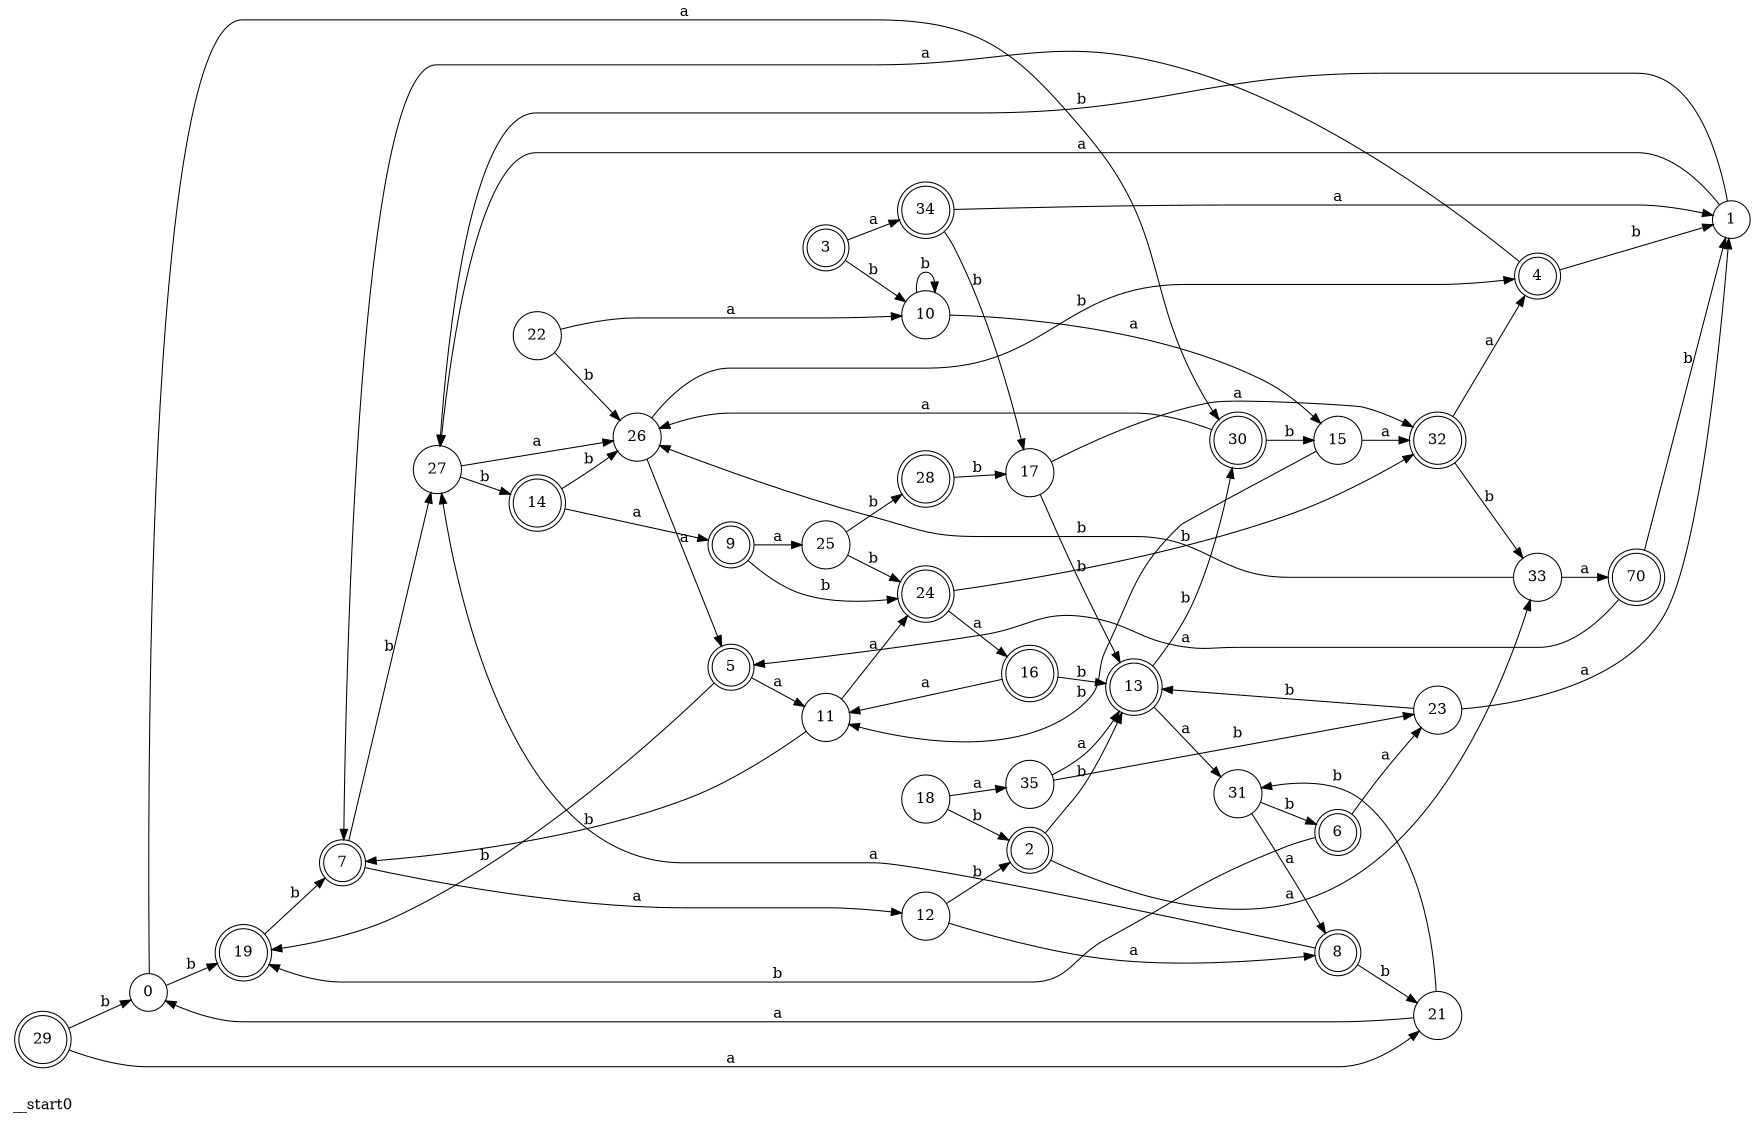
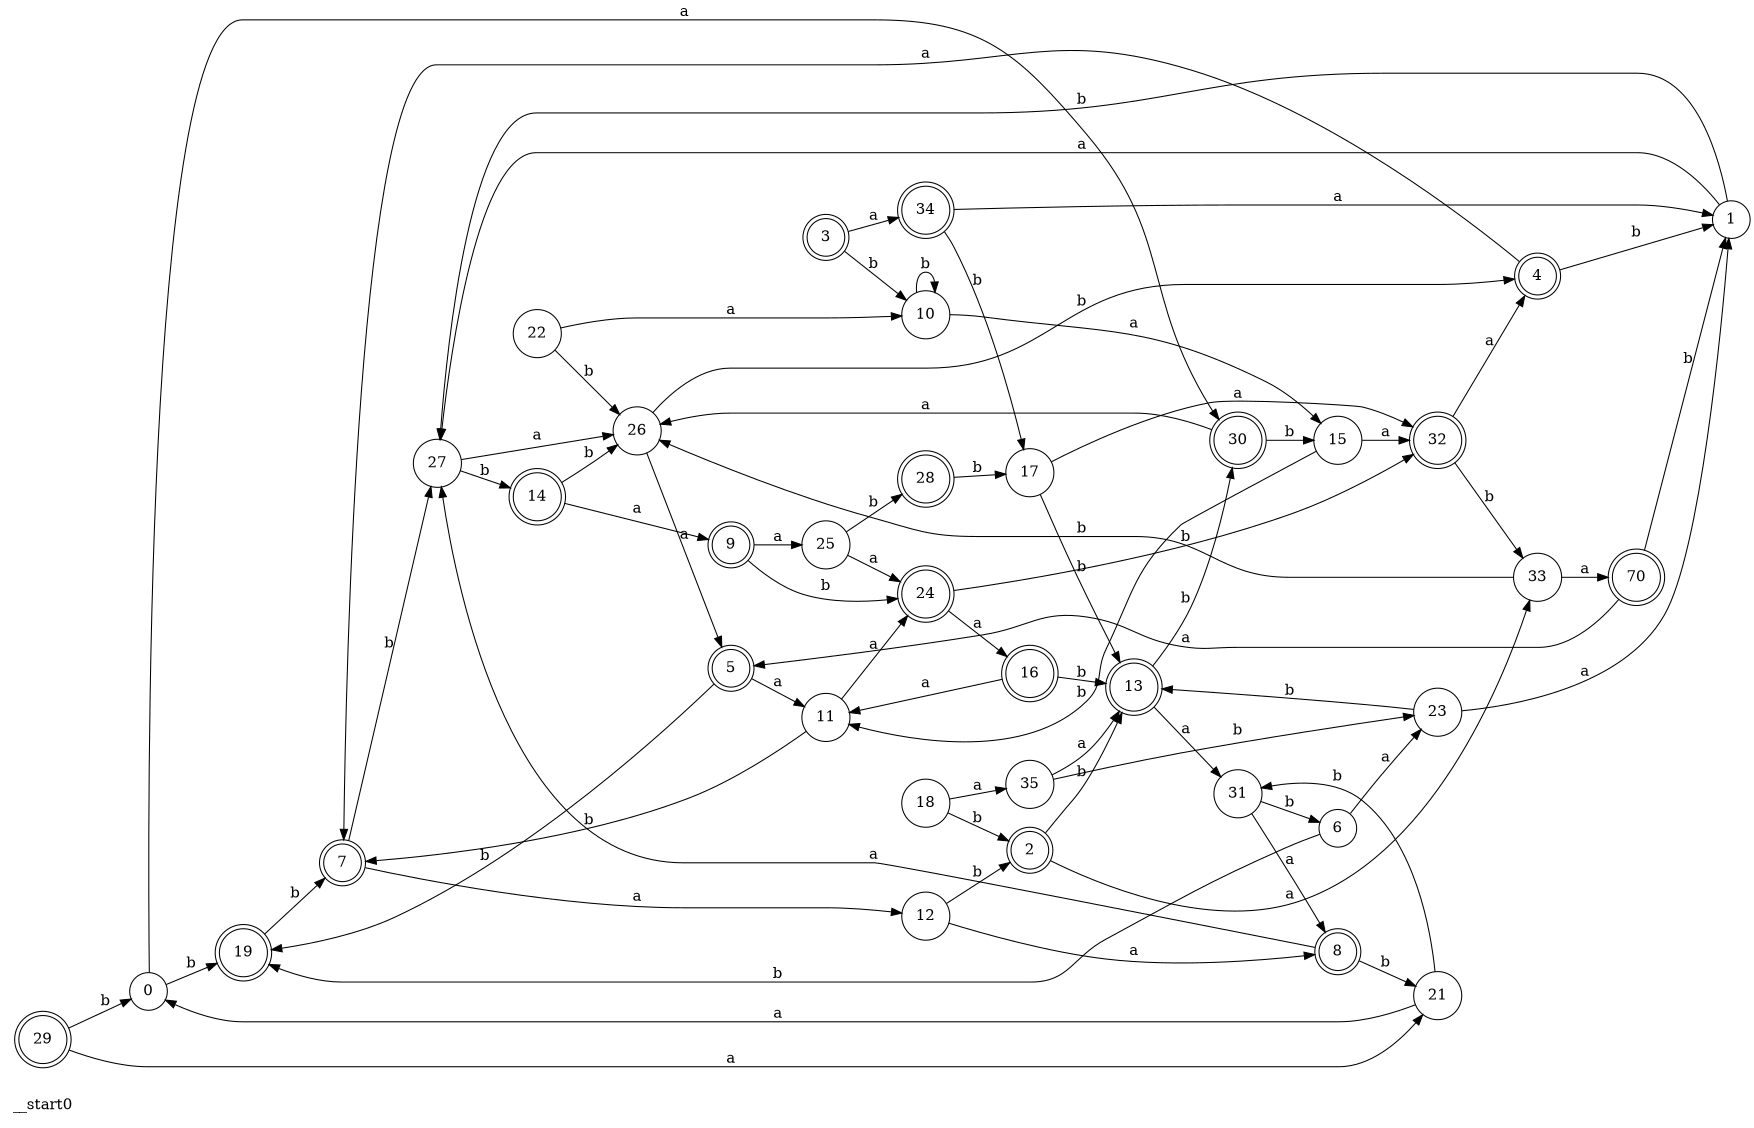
(874, 559) -> (874, 559)
(1338, 832) -> (1338, 828)
